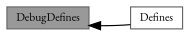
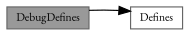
(116, 25) -> (104, 10)
